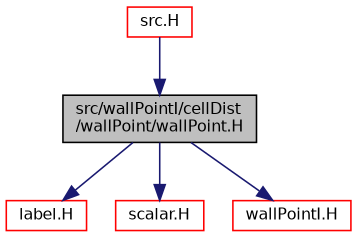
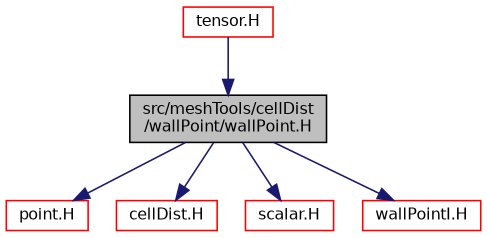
(160, 22) -> (228, 22)
(160, 119) -> (228, 119)
(46, 216) -> (167, 216)
none -> (47, 216)
